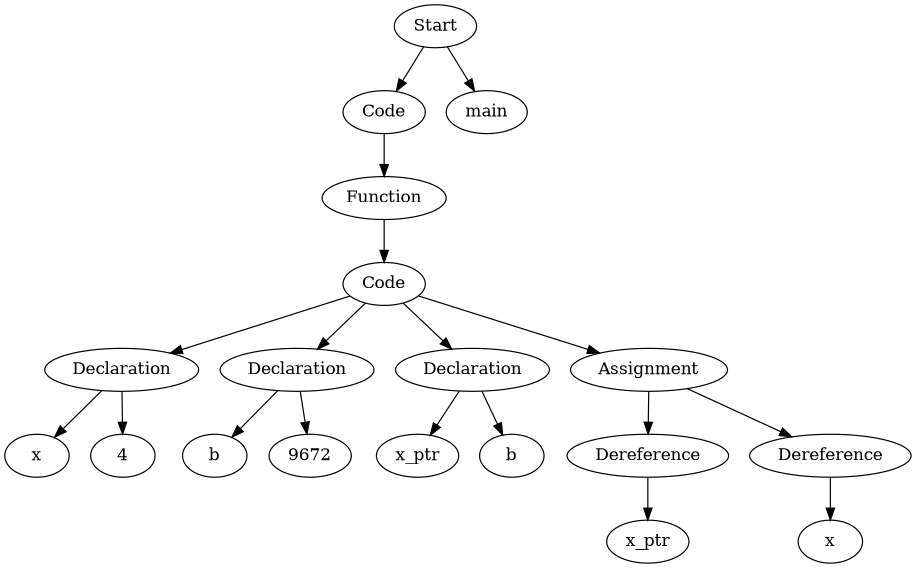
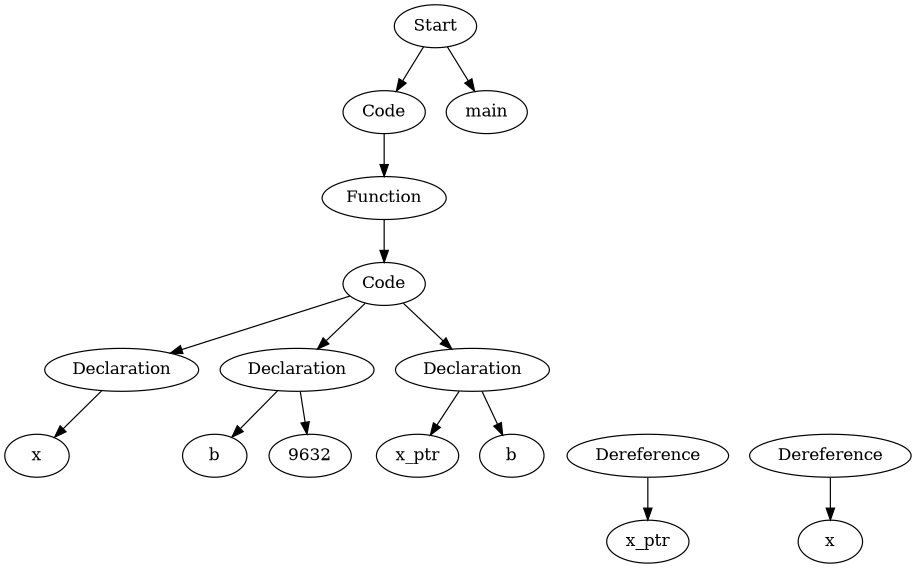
(649, 370) -> none
(123, 456) -> none
(310, 456) -> (310, 456)
